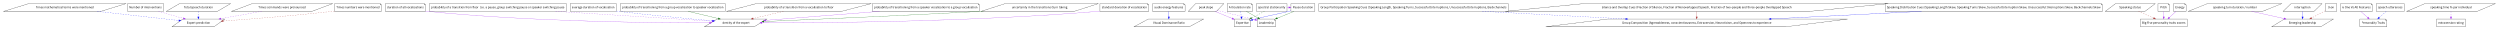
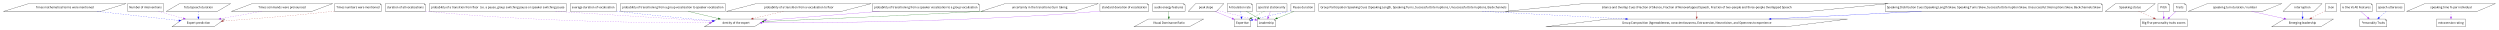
(1288, 7) -> (1269, 14)
(2180, 7) -> (2180, 7)
(1169, 14) -> (1169, 14)
(1272, 15) -> (1272, 15)
(567, 20) -> (567, 20)
